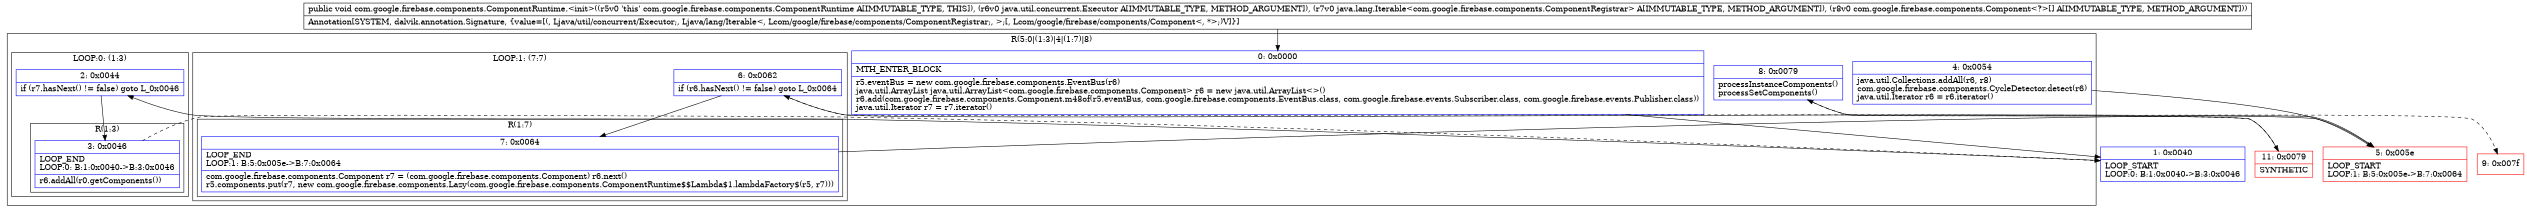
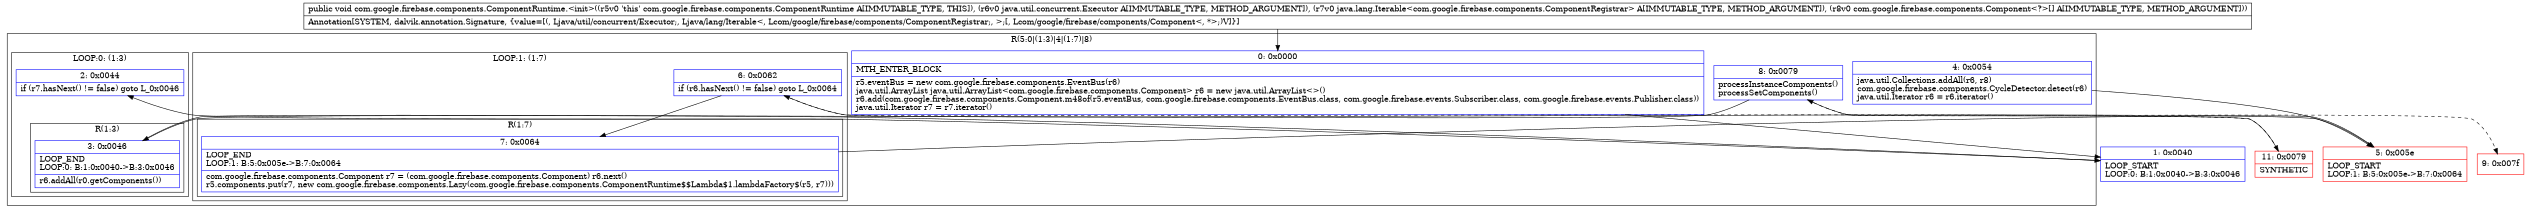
(520, 59) -> (520, 59)
(103, 115) -> (948, 117)
(1116, 123) -> (1116, 123)
